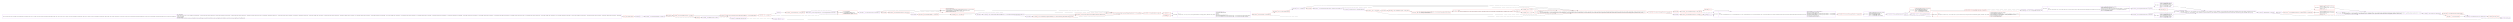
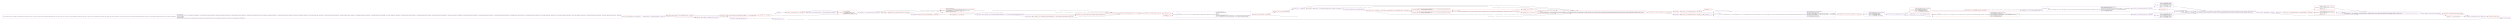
none -> (1431, 9)
